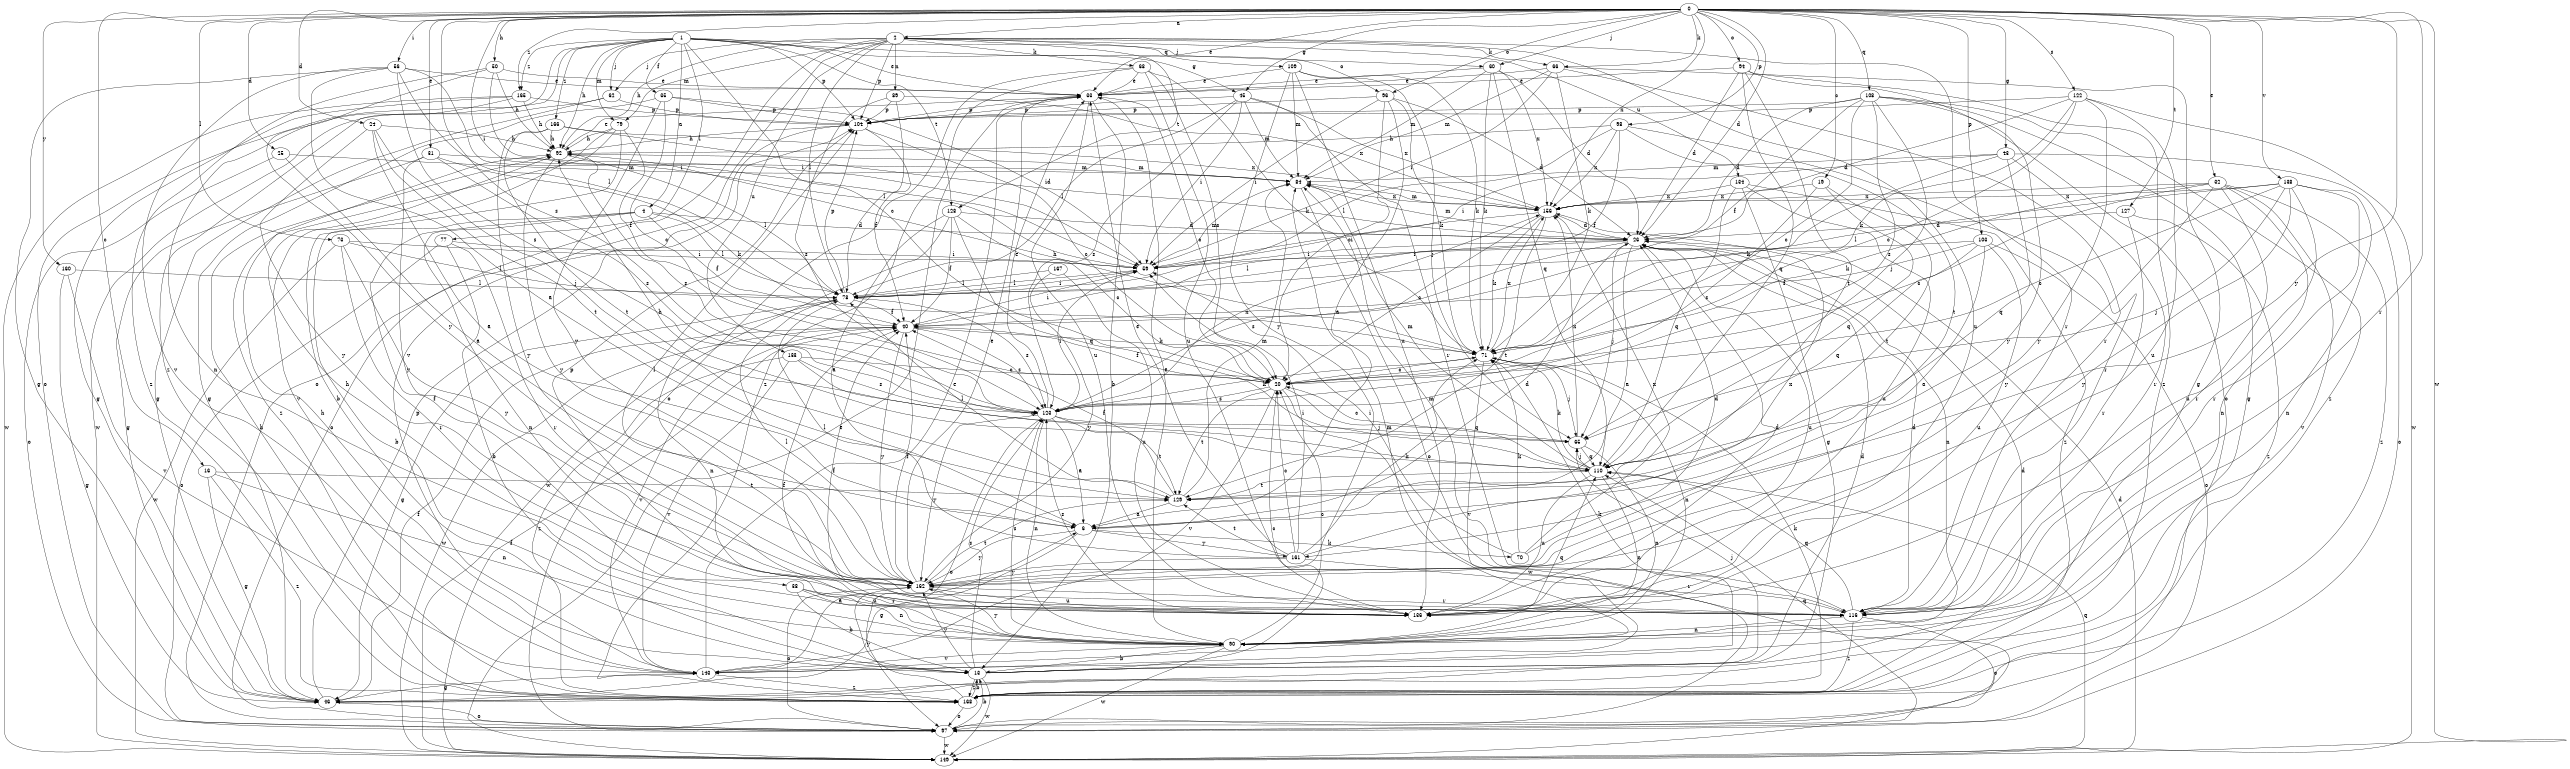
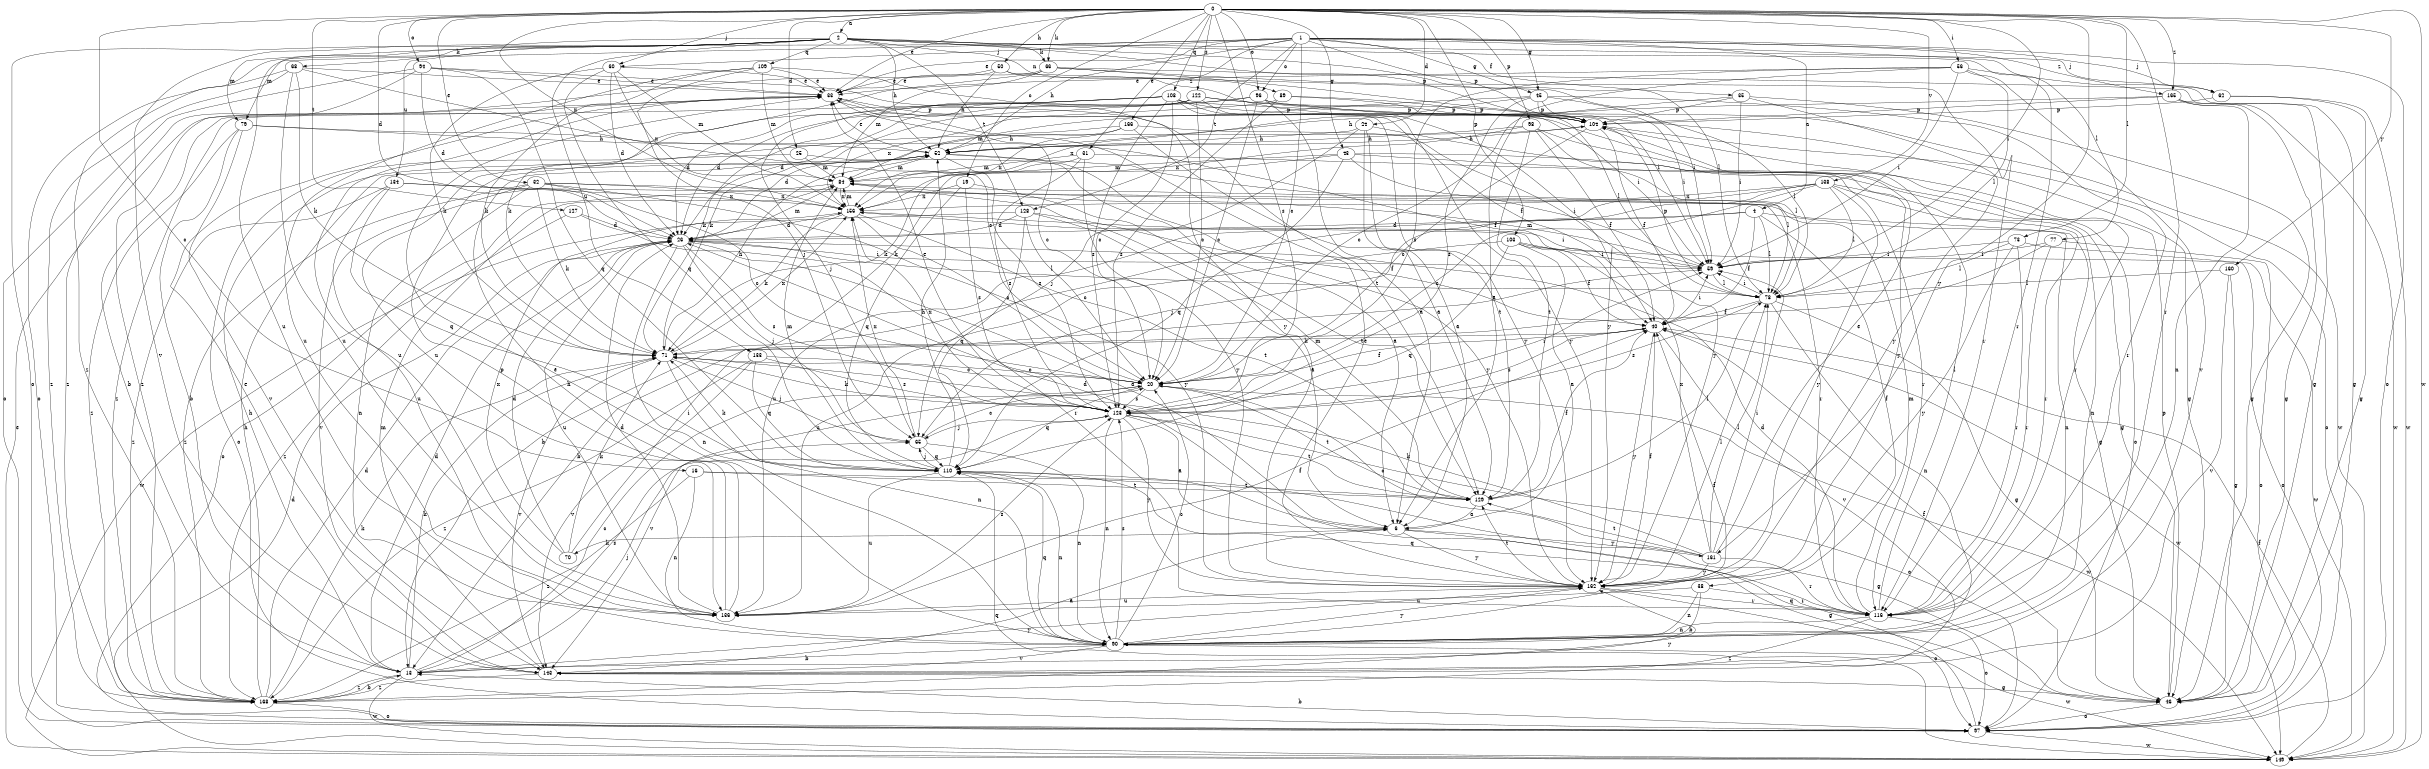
(559, 154) -> (937, 154)
(1058, 269) -> none
(627, 313) -> (1439, 313)
